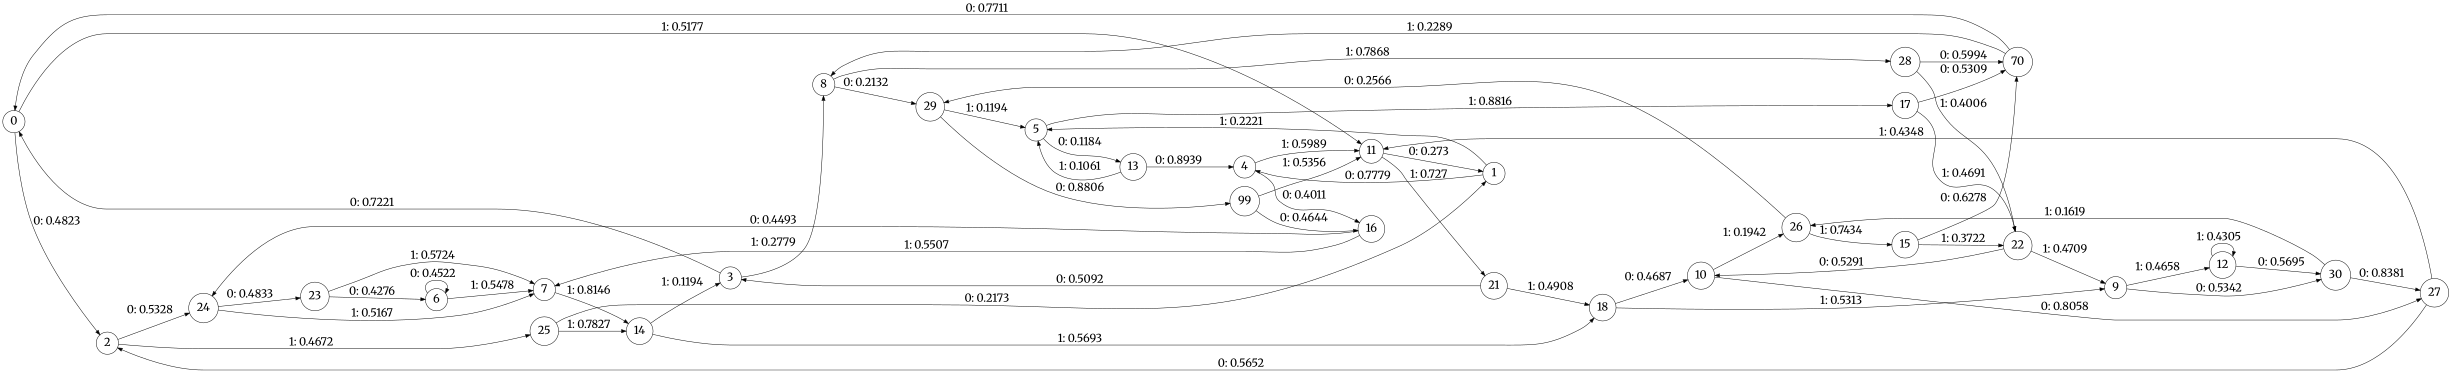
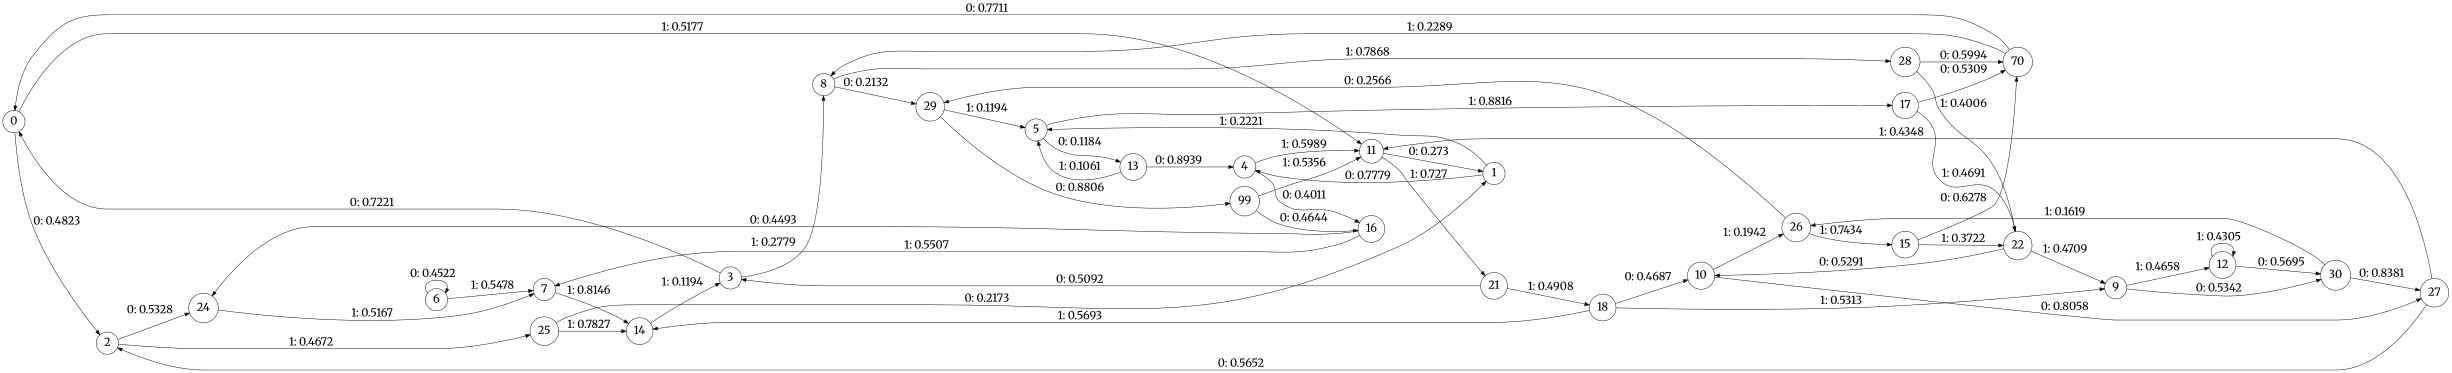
(315, 296) -> none
(1124, 345) -> (1124, 322)
